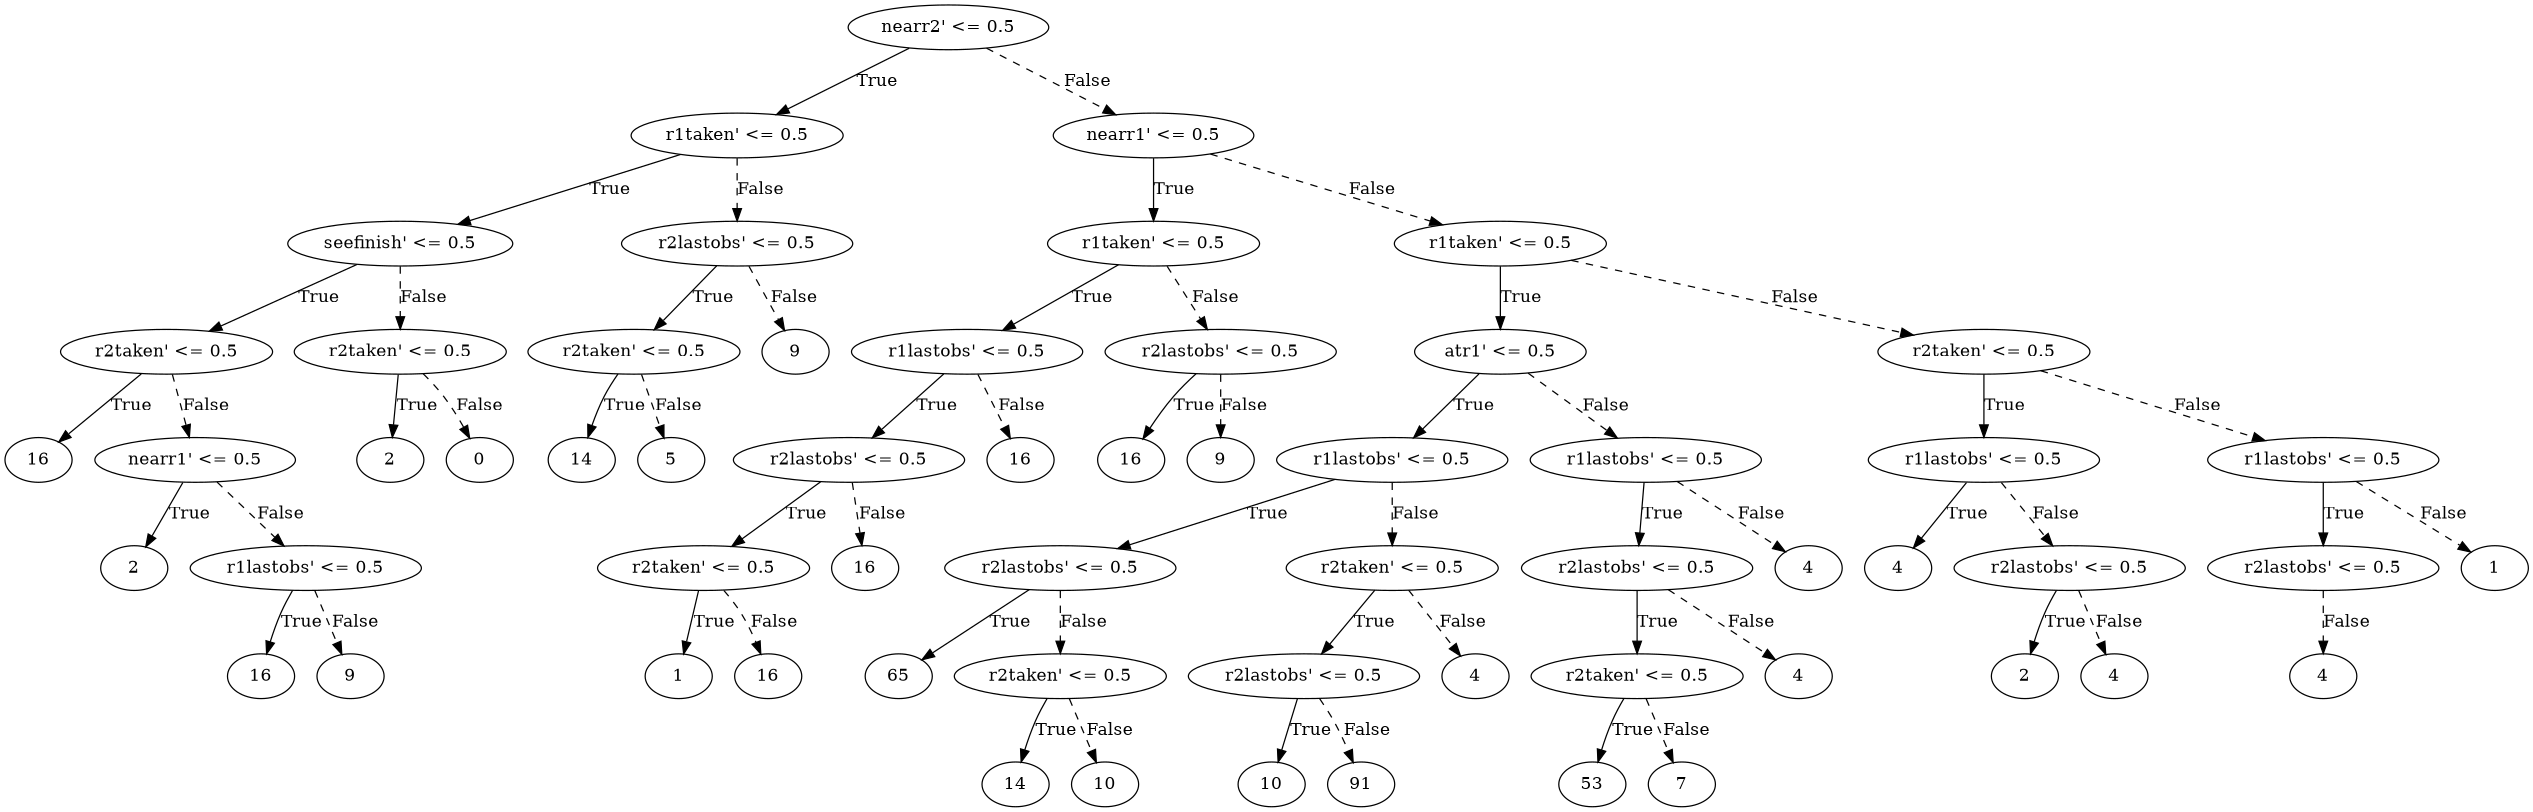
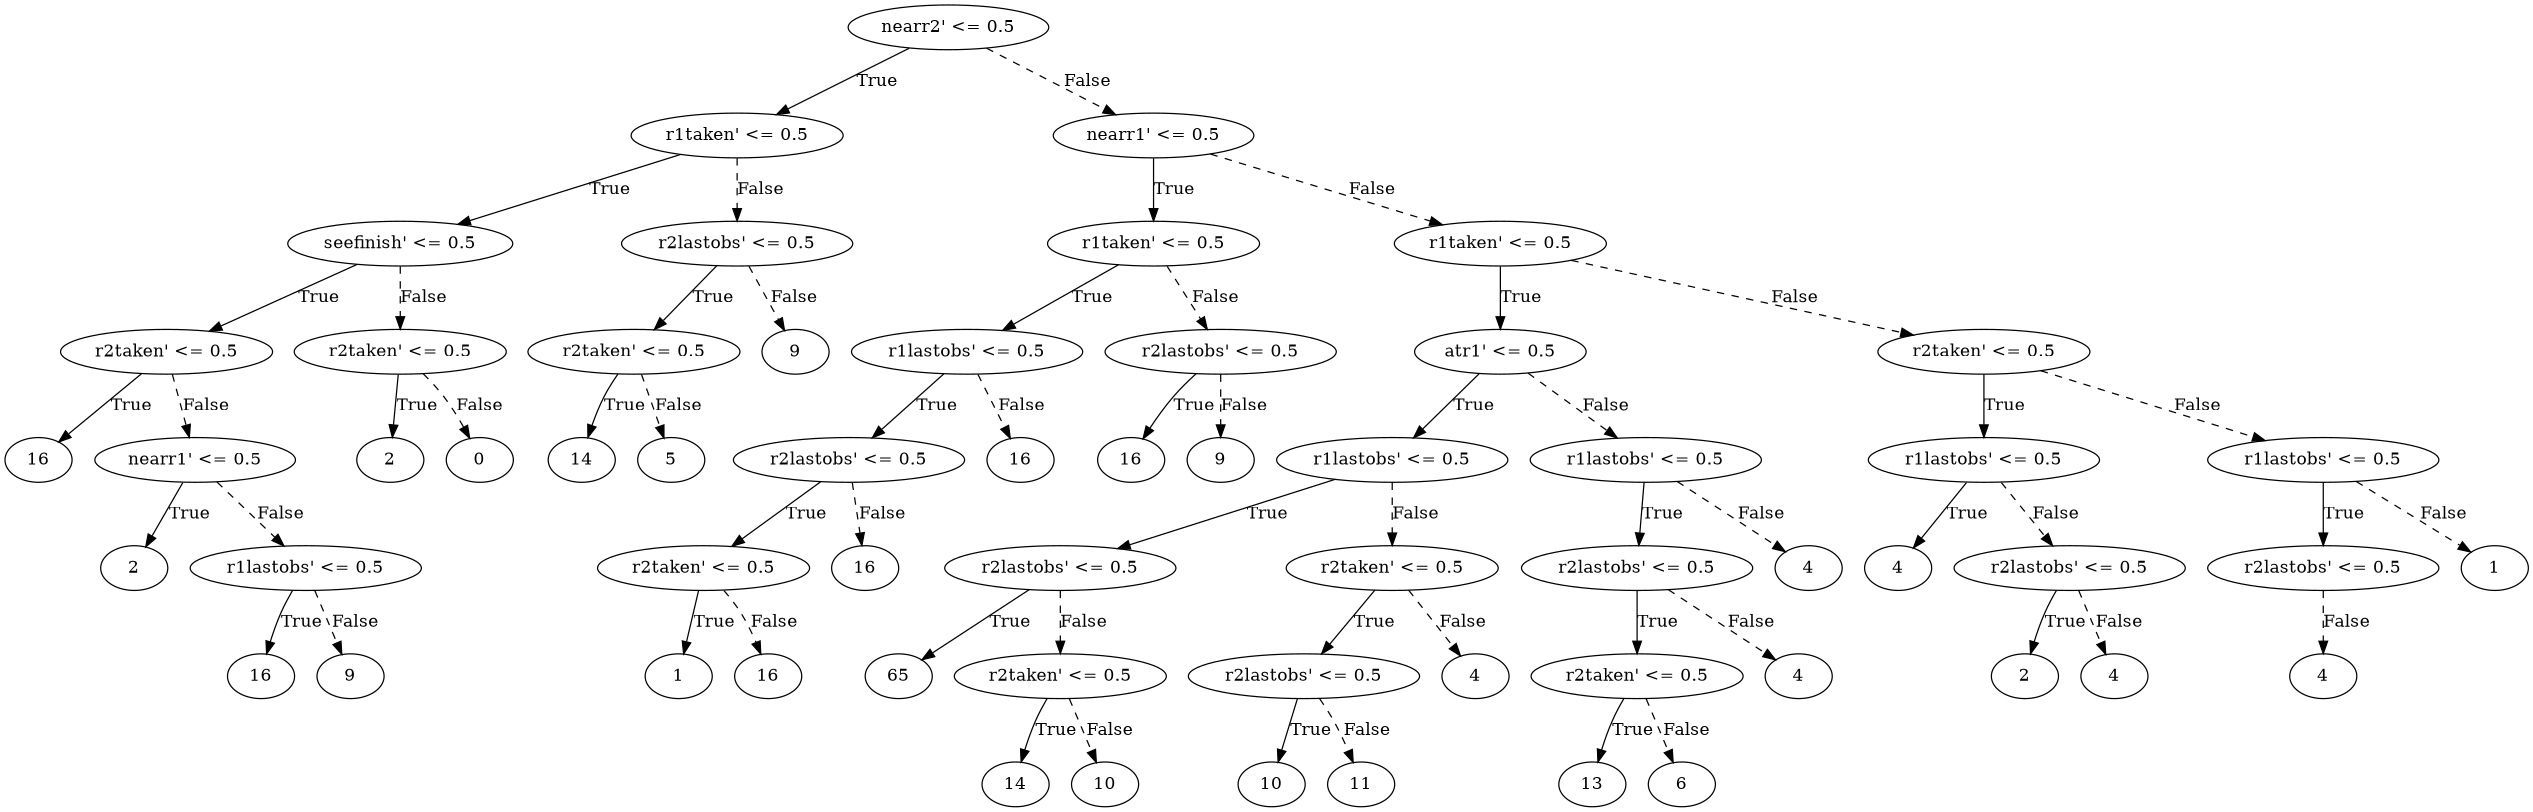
(1361, 784) -> (1361, 784)
(1592, 784) -> (1592, 784)
(1682, 784) -> (1682, 784)
